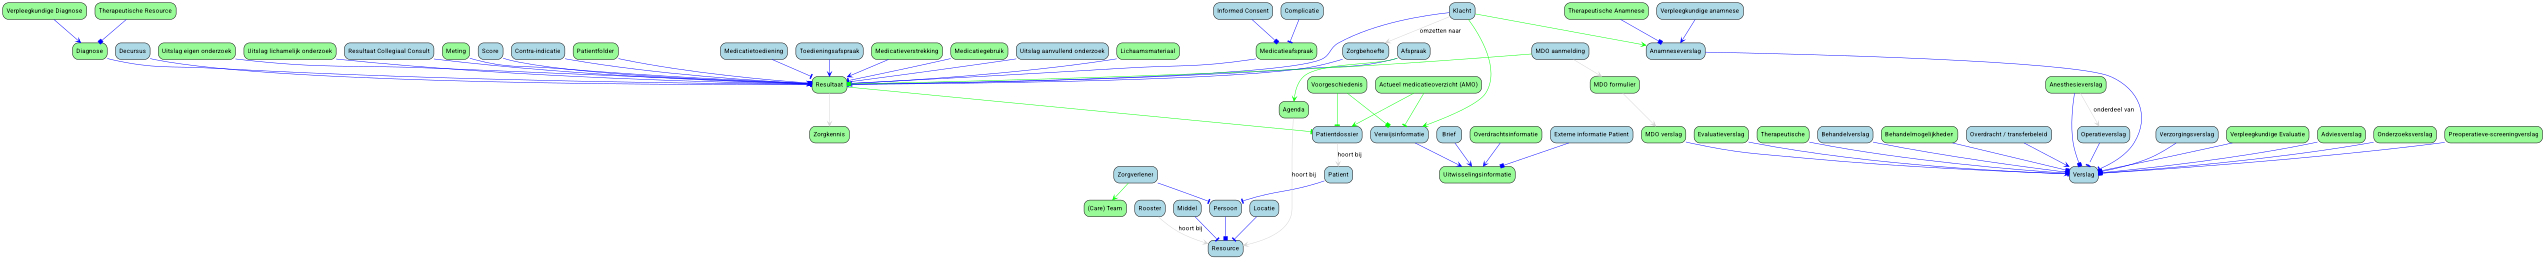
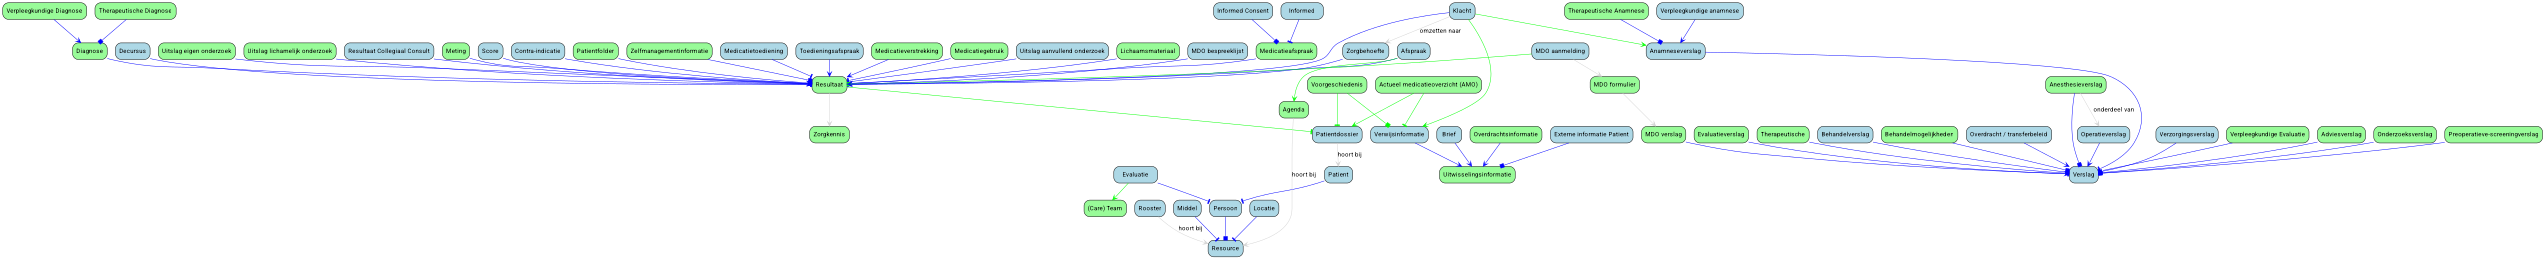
(136, 11) -> (136, 11)
(1302, 11) -> (1302, 11)
none -> (670, 51)
none -> (1218, 51)
(2095, 153) -> (2095, 153)
(2168, 157) -> (2168, 157)
(1136, 175) -> (1136, 175)
